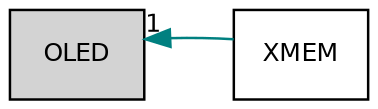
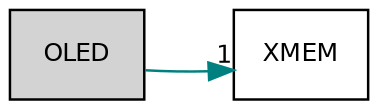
(202, 38) -> (177, 71)
